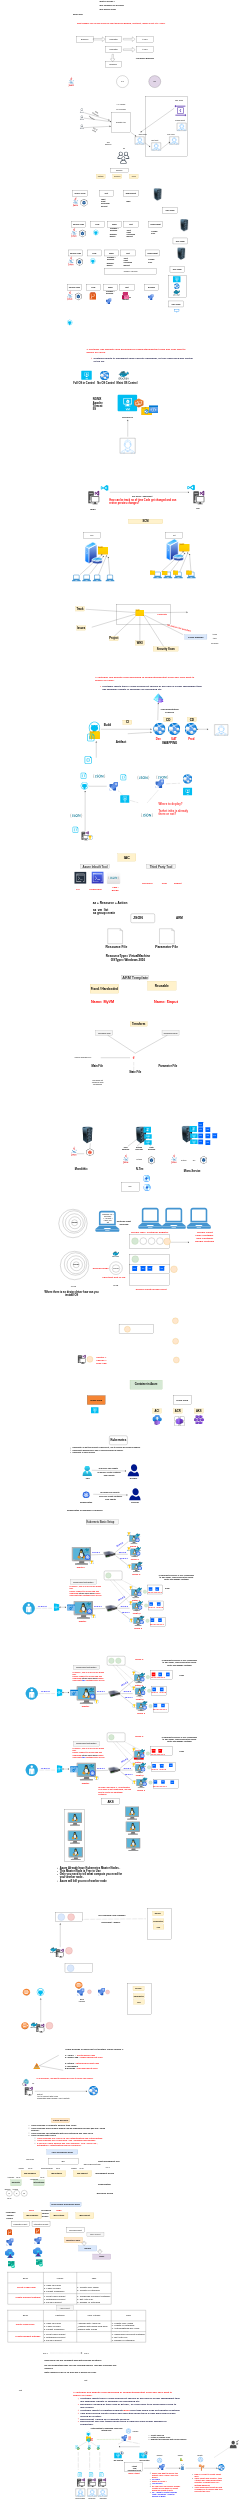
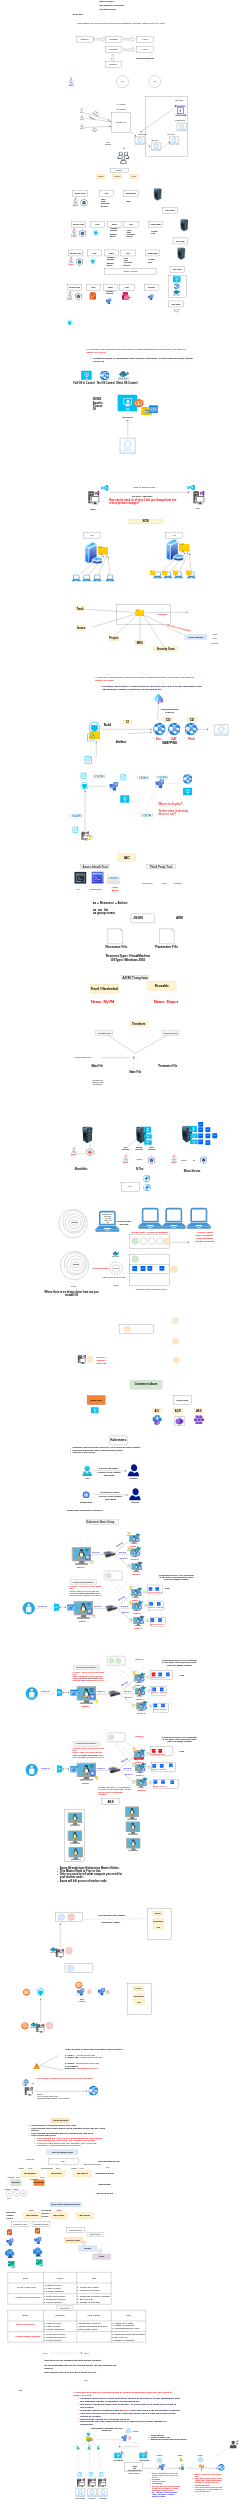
(155, 82) -> (155, 82)
none -> (144, 487)
(39, 2183) -> (39, 2183)
